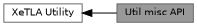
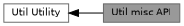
(43, 13) -> (36, 13)
